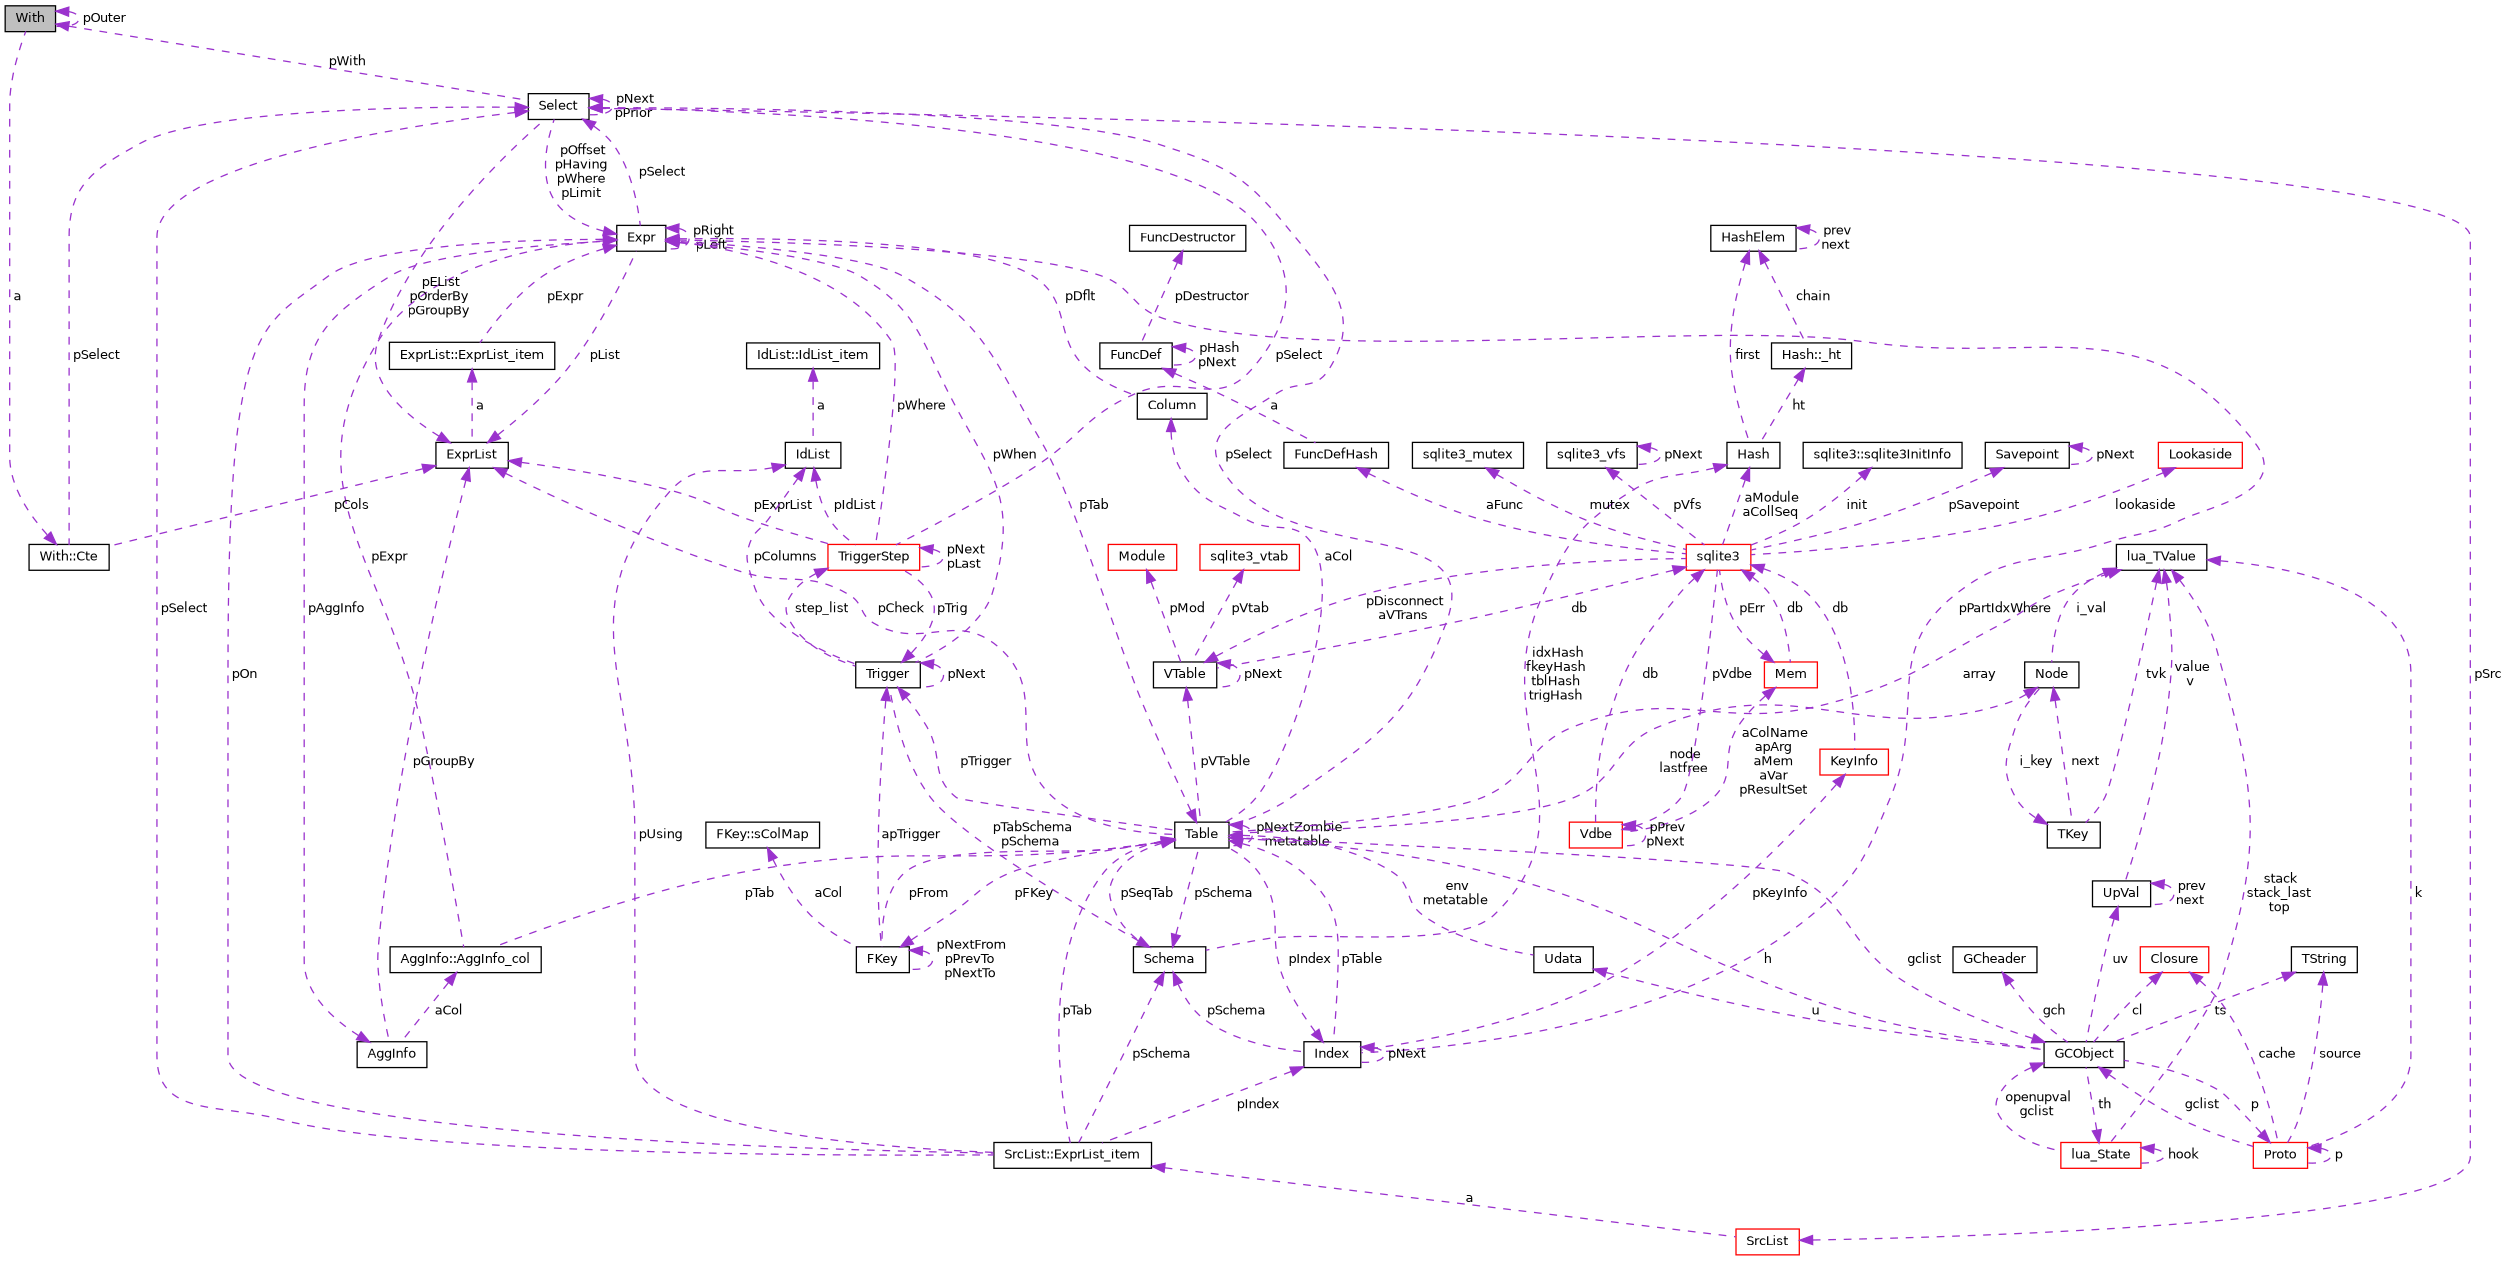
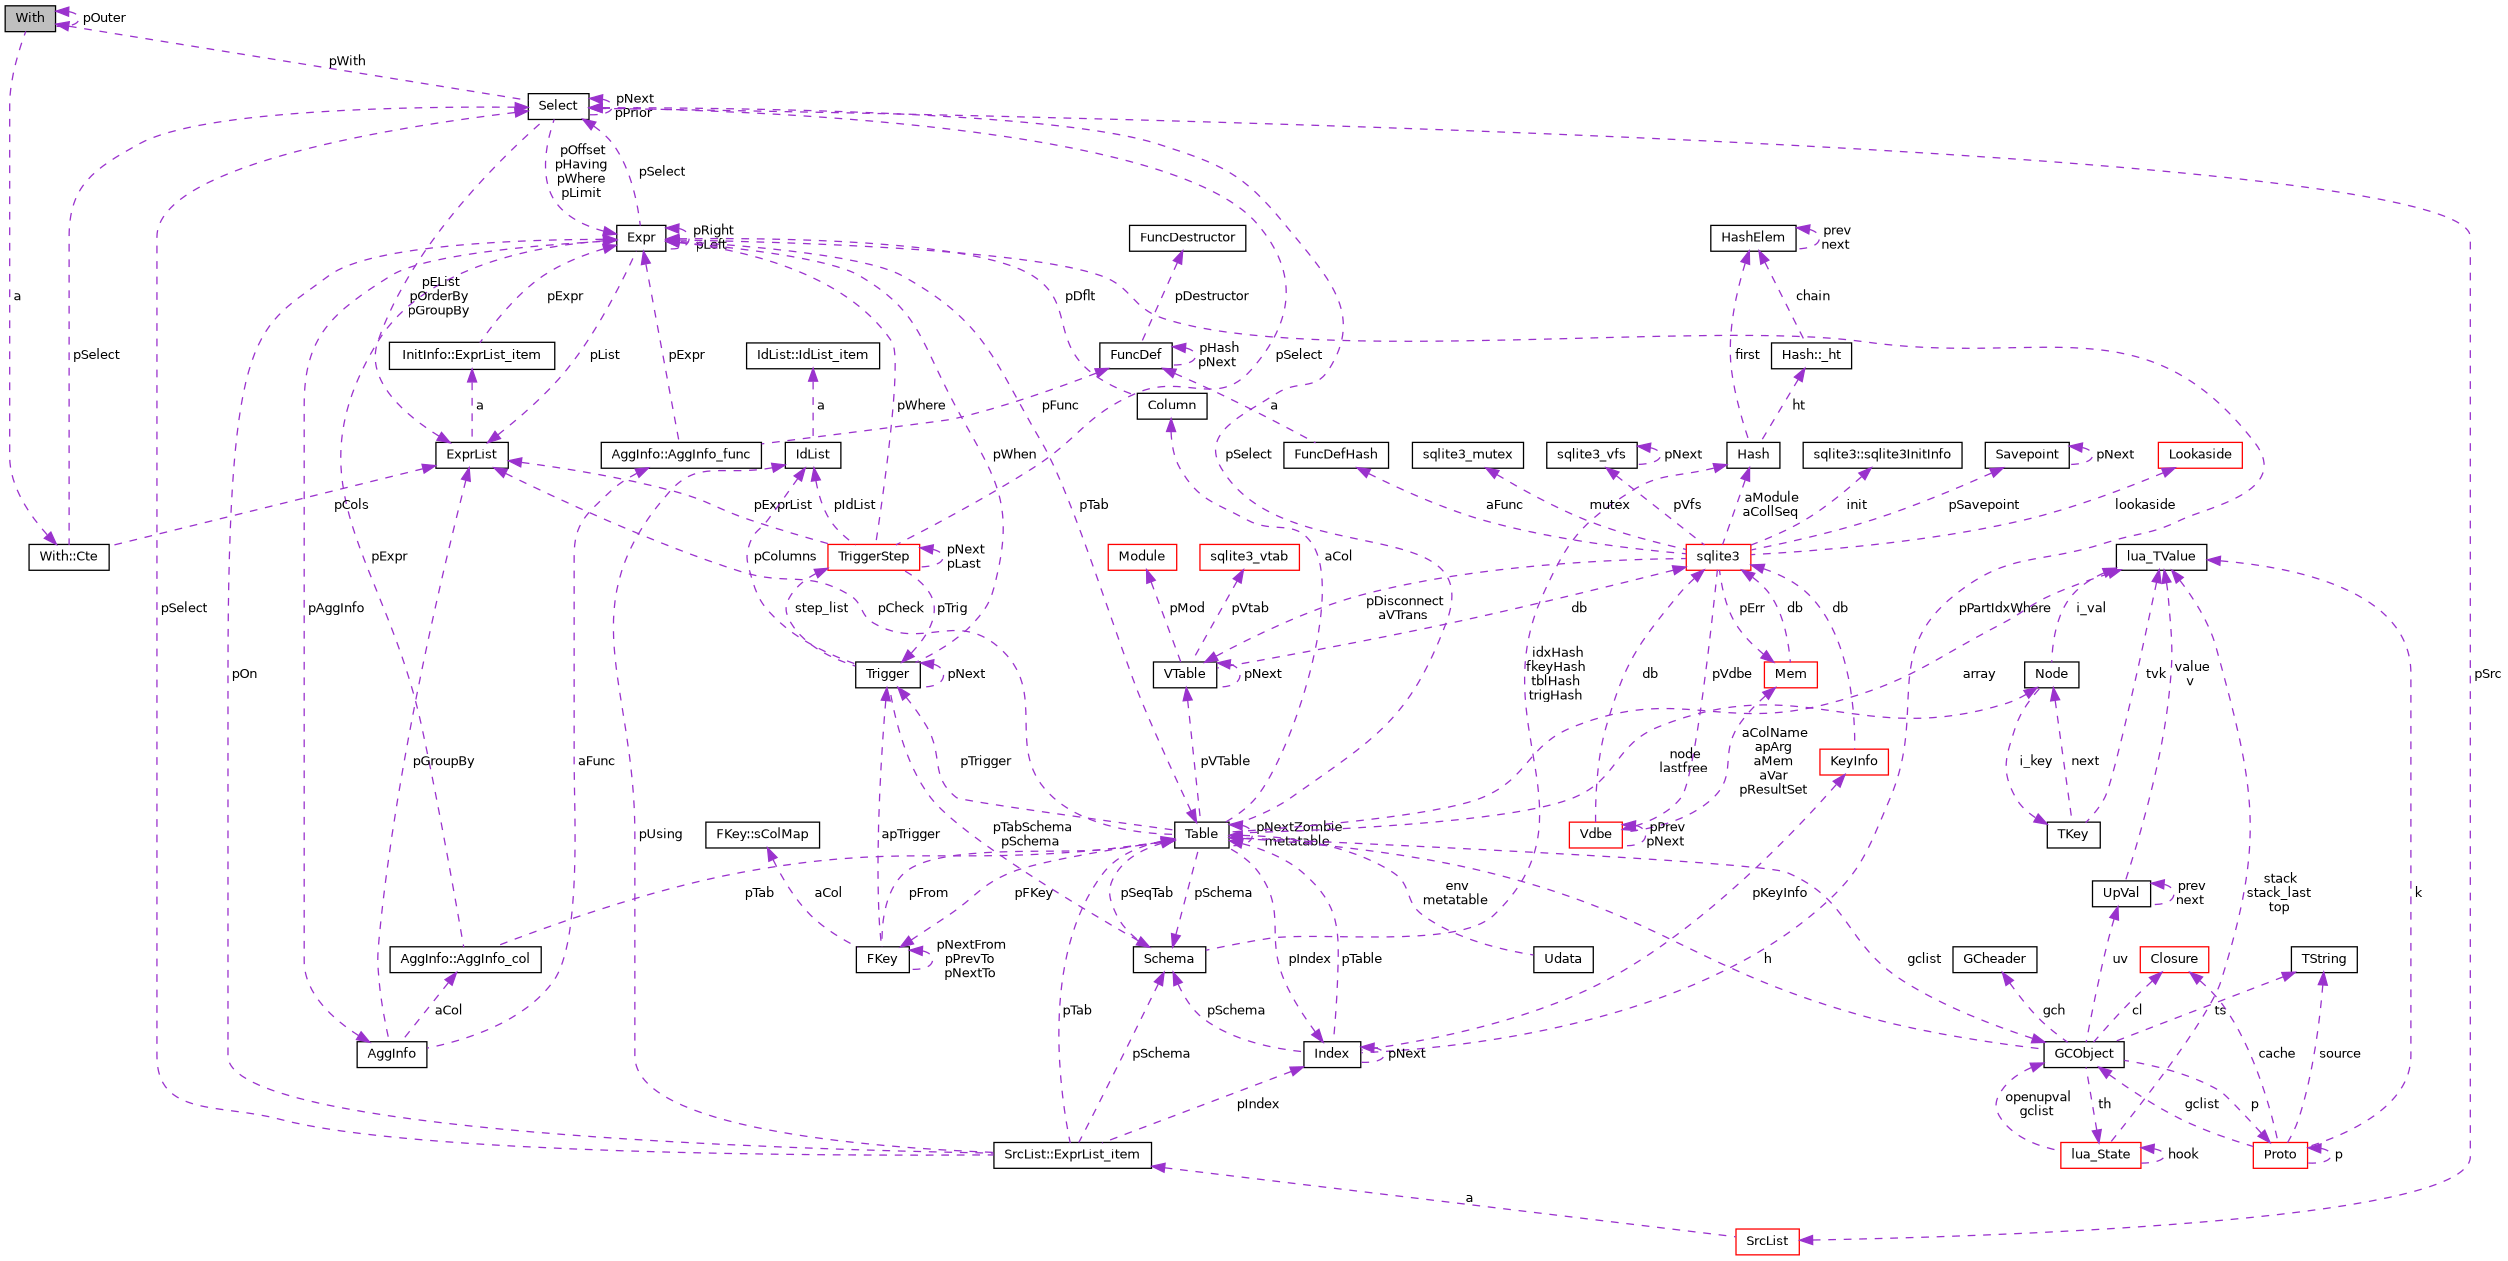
(472, 356) -> (472, 356)
none -> (681, 455)
(1823, 1021) -> none
